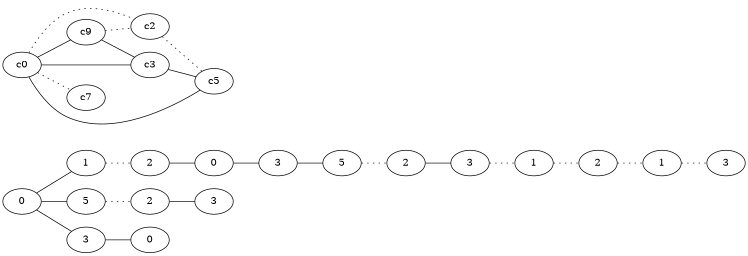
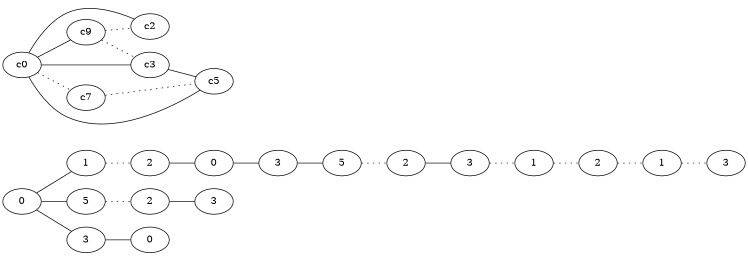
(73, 11) -> (73, 11)
(118, 49) -> (118, 49)
(182, 54) -> (150, 89)
